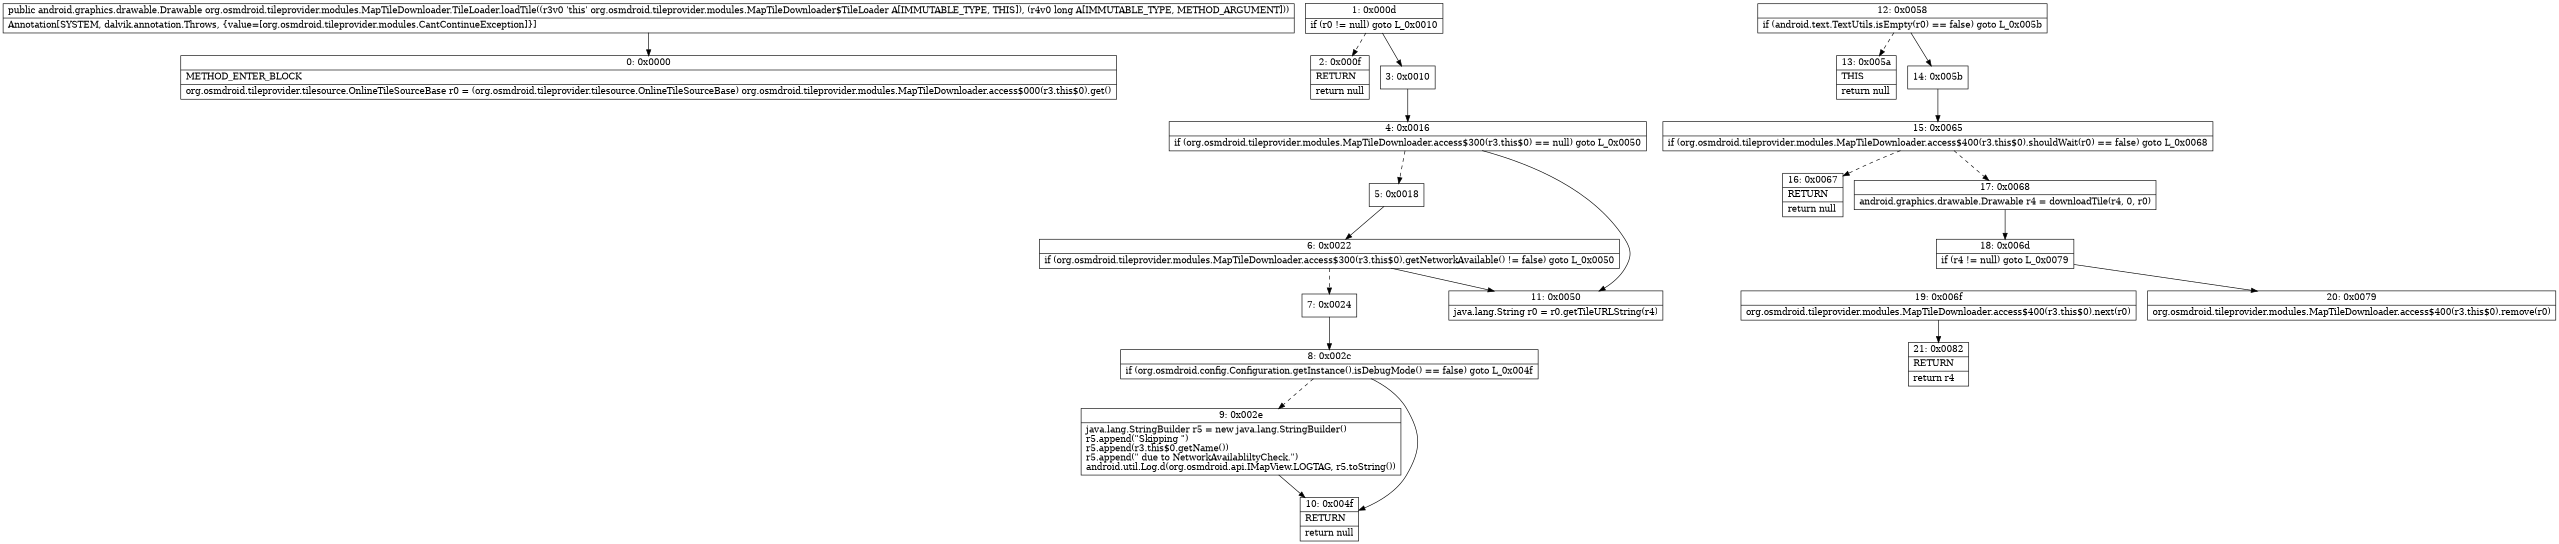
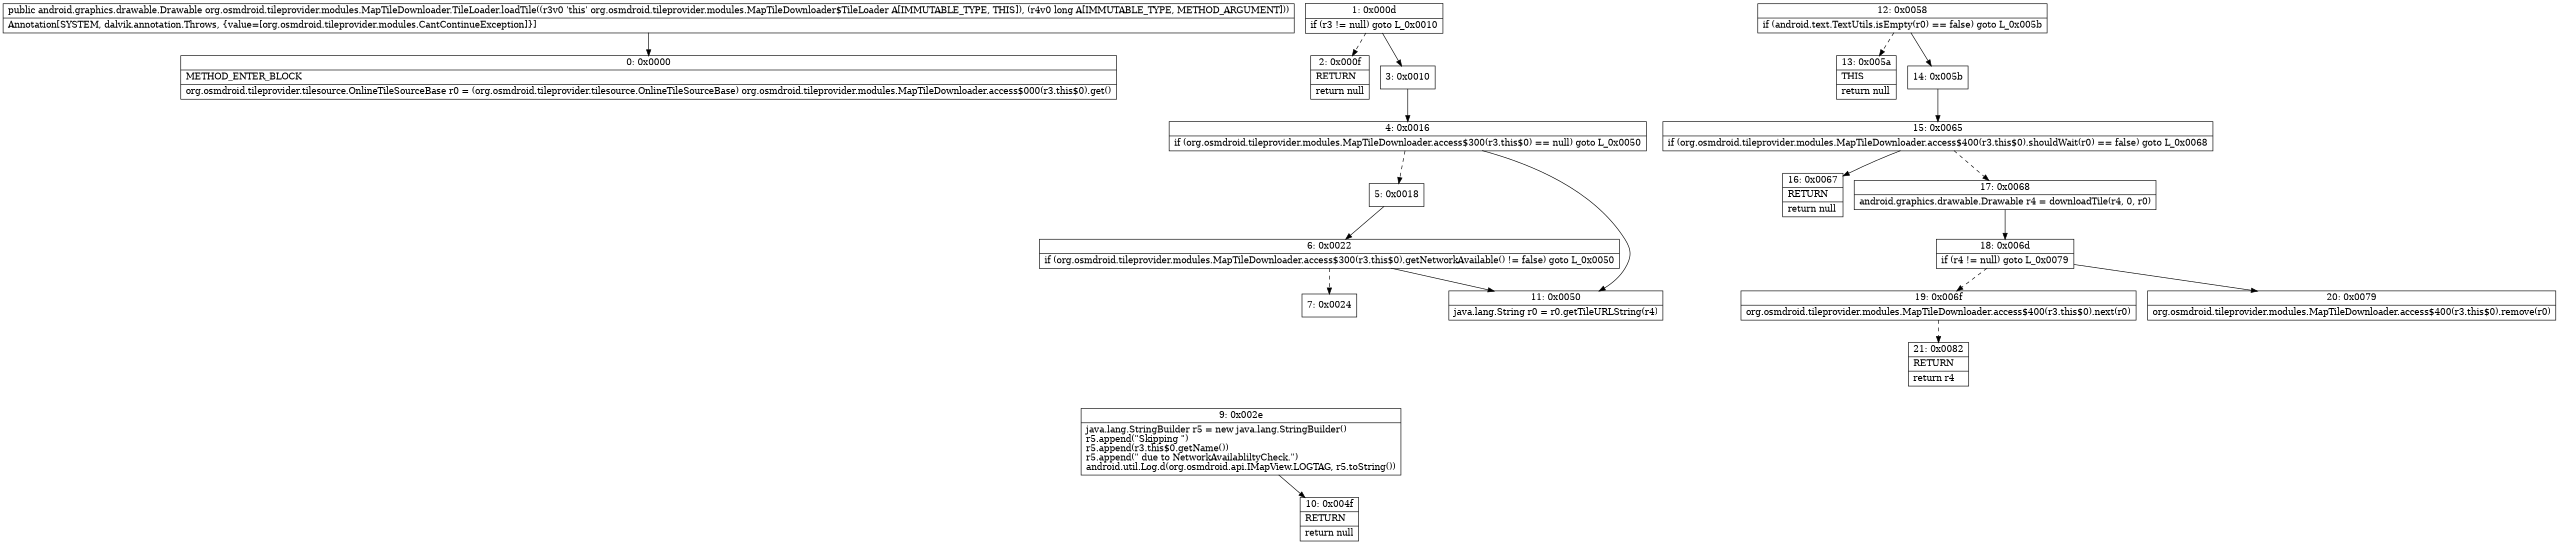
(1374, 26) -> (1374, 26)
(1874, 161) -> (1874, 161)
none -> (1974, 278)
(1939, 328) -> (1939, 328)
(1329, 364) -> none
